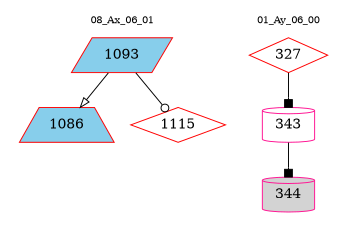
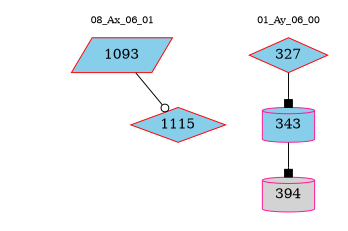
(288, 55) -> (288, 55)
(67, 125) -> none
(178, 125) -> (178, 125)
(288, 125) -> (288, 125)
(288, 195) -> (288, 195)
